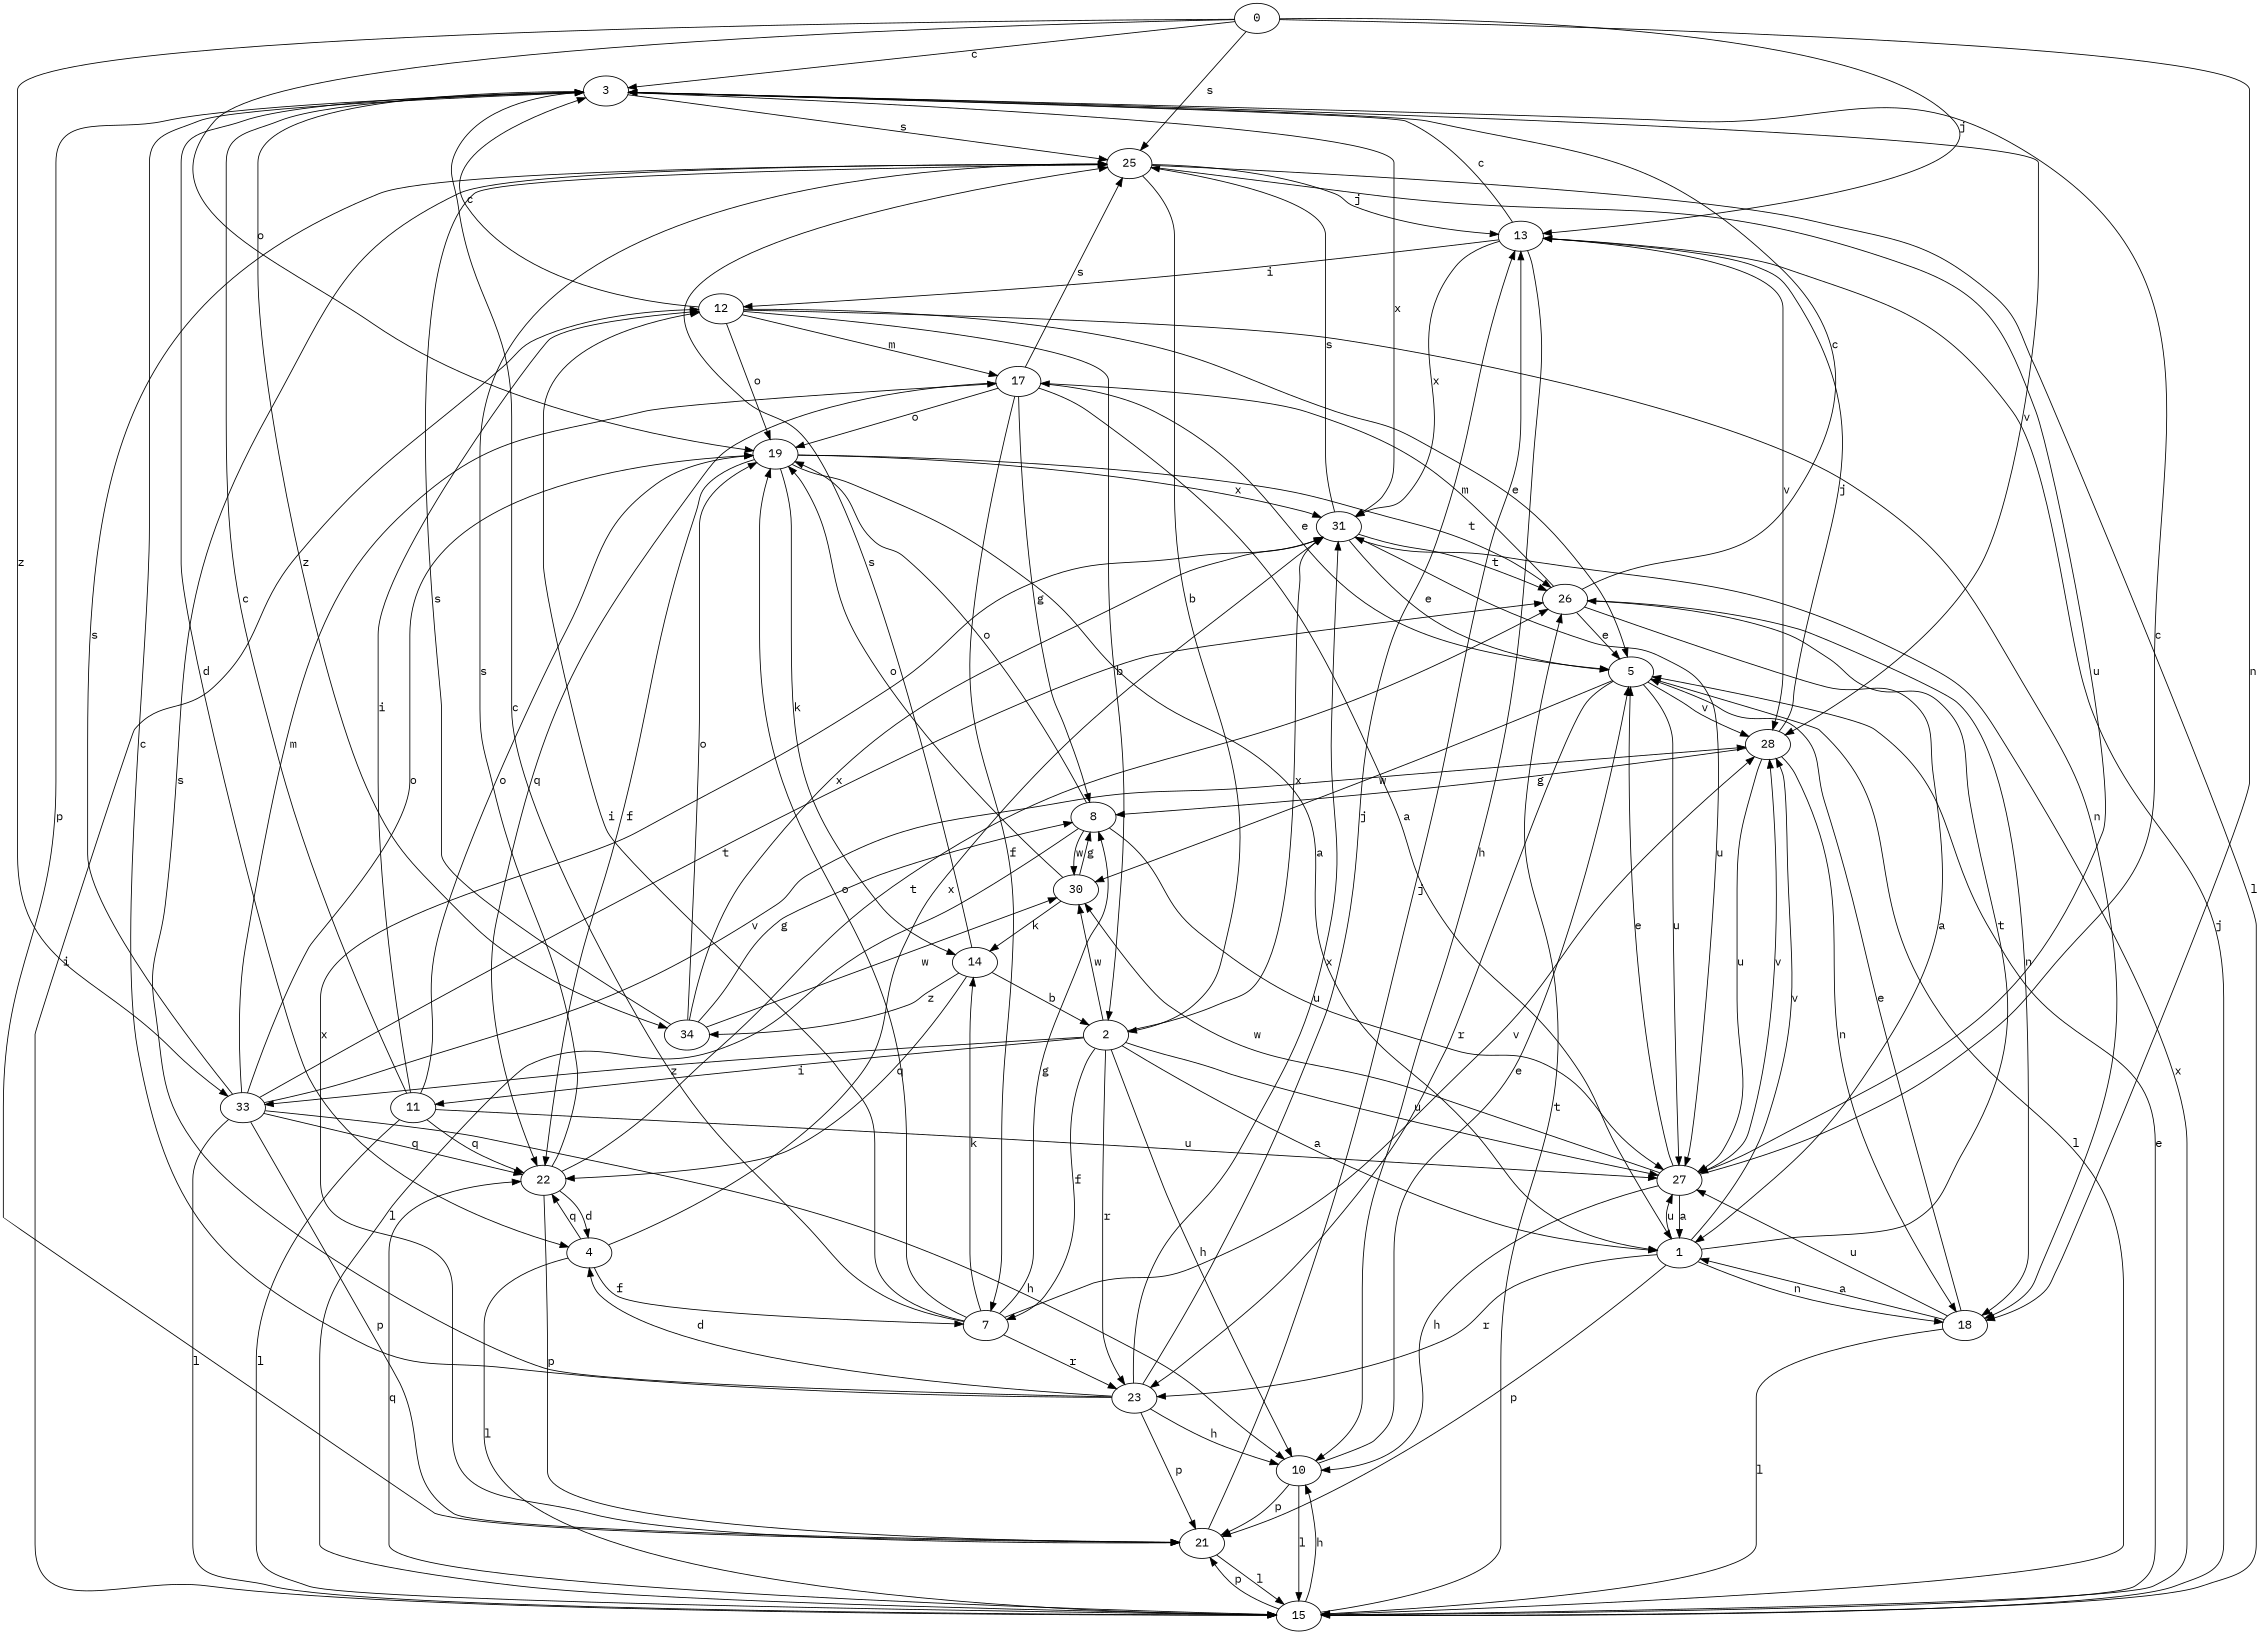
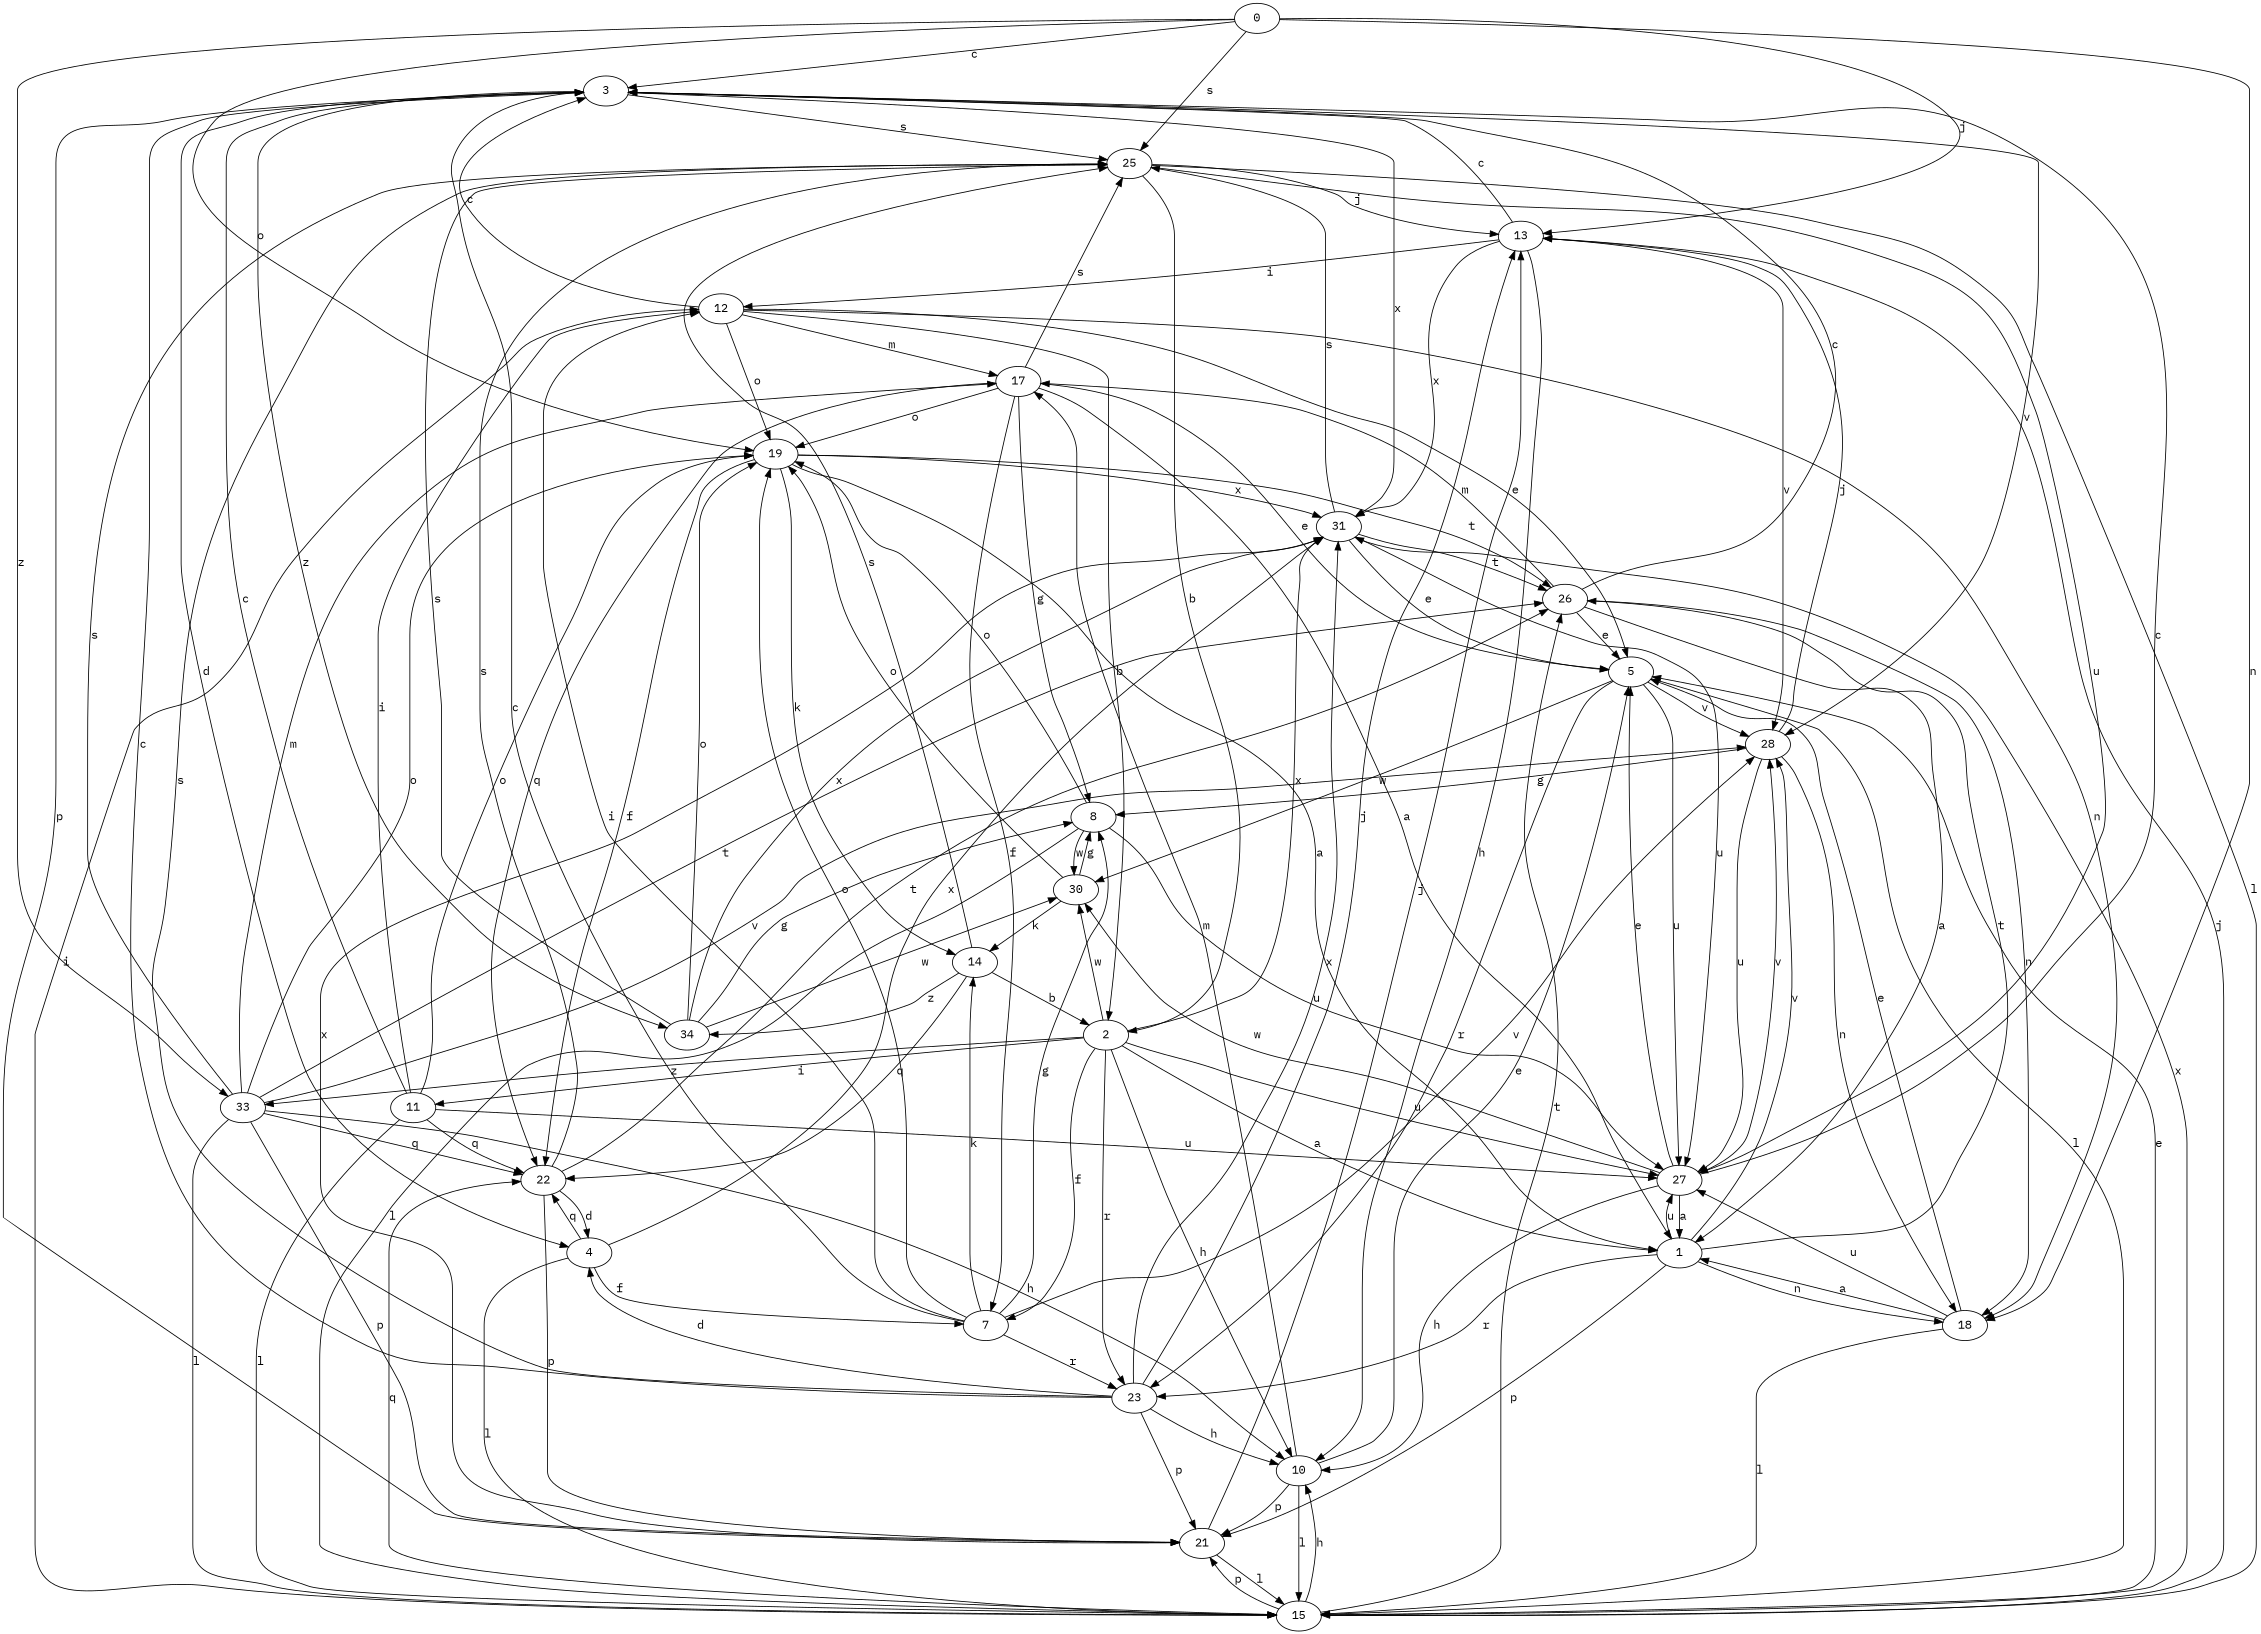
none -> (1196, 914)
